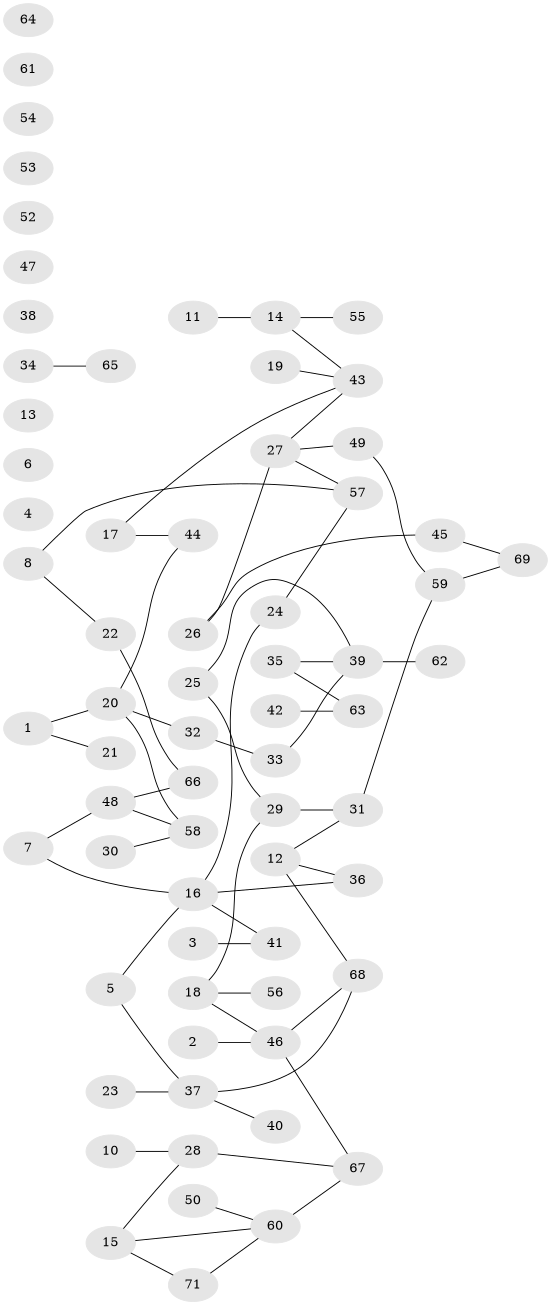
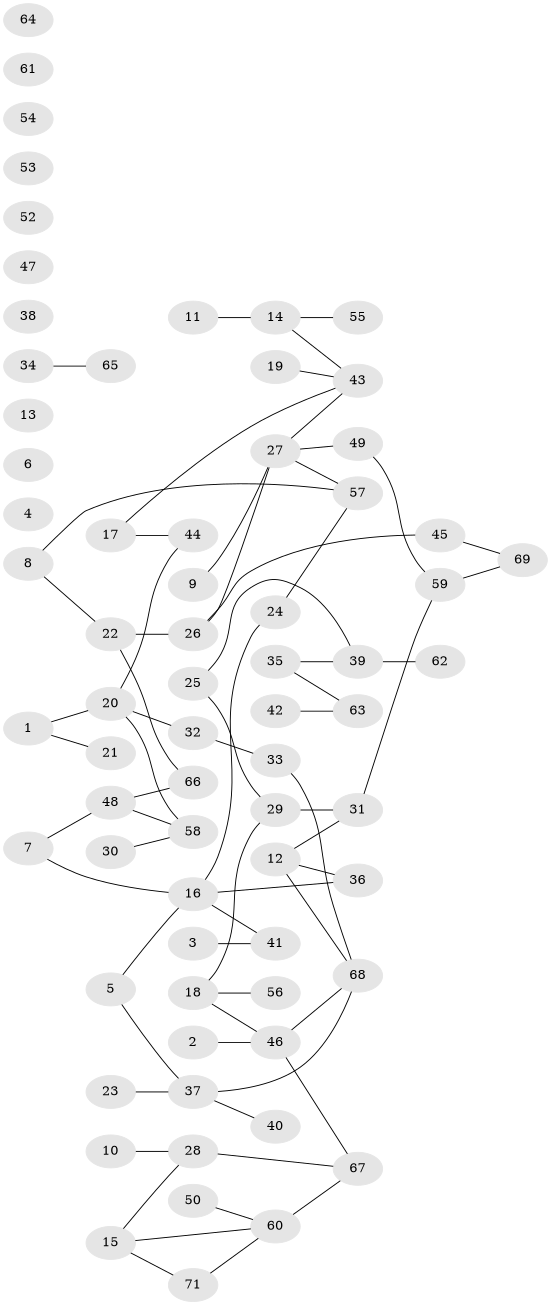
none -> (193, 585)
none -> (152, 634)
(313, 717) -> (324, 865)
